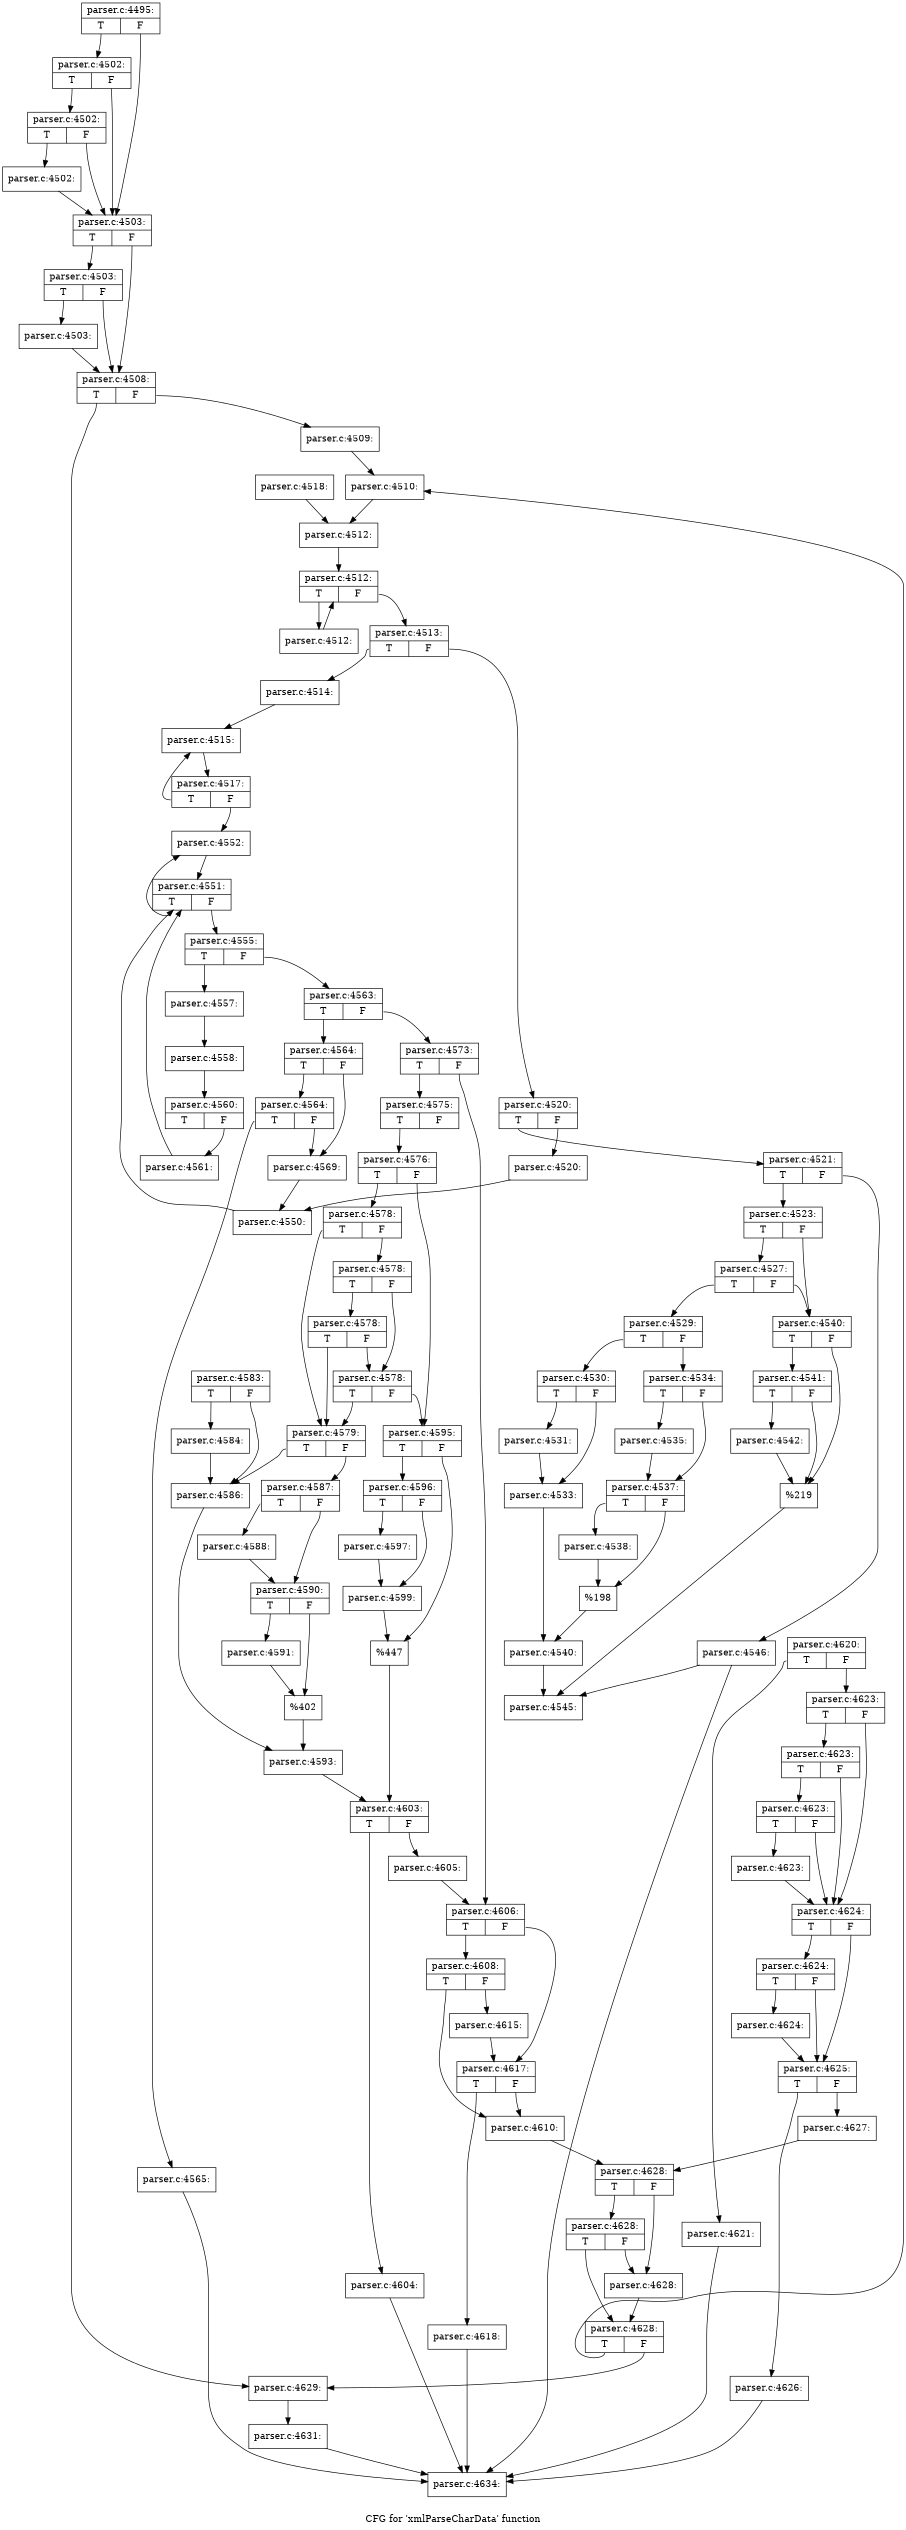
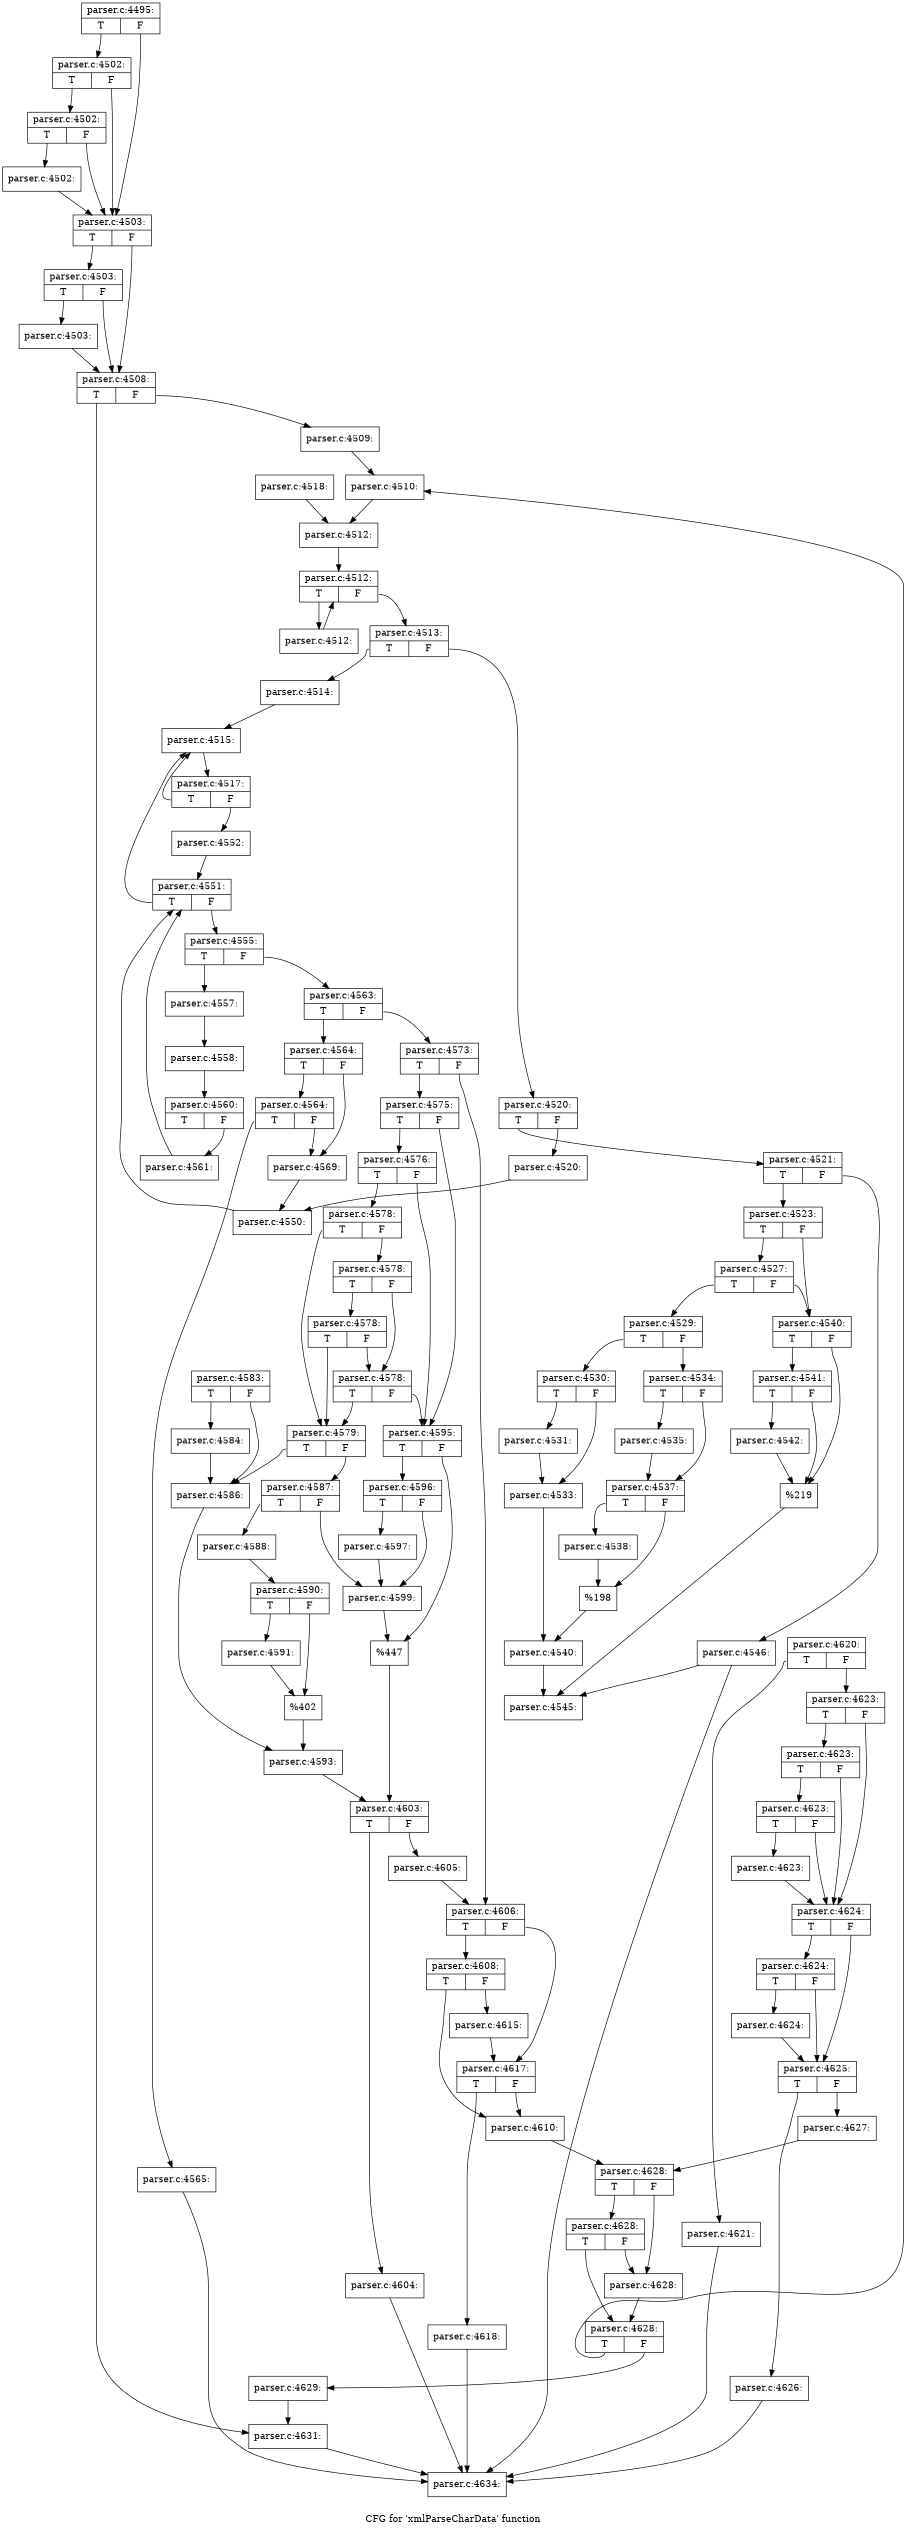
(147, 892) -> (138, 834)
none -> (455, 1275)
(71, 1450) -> (96, 1465)
(307, 1543) -> (328, 1552)
